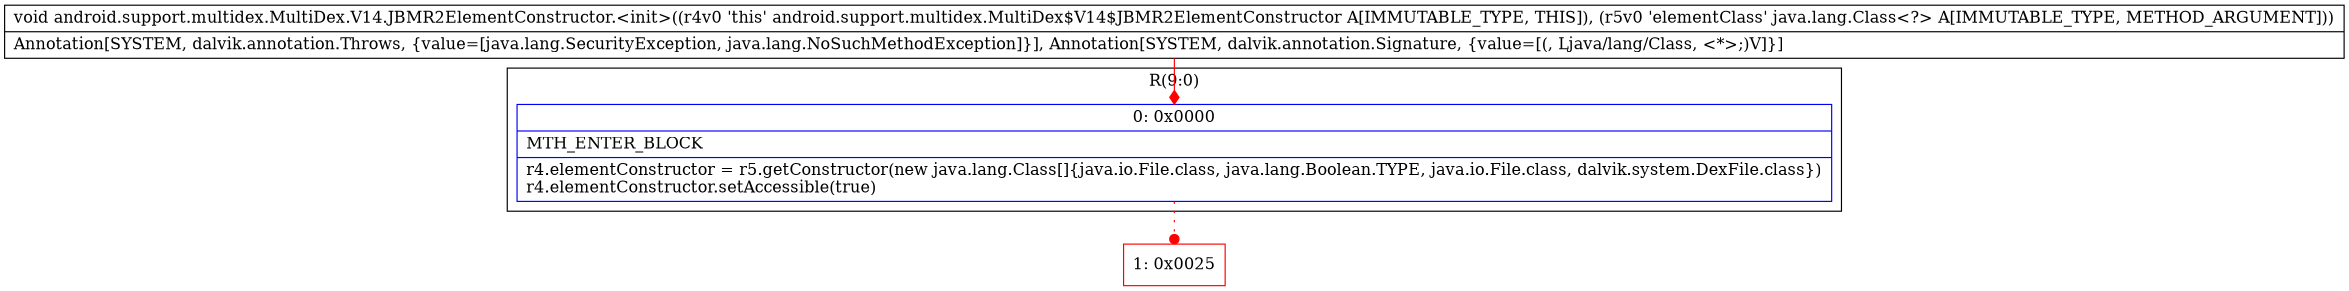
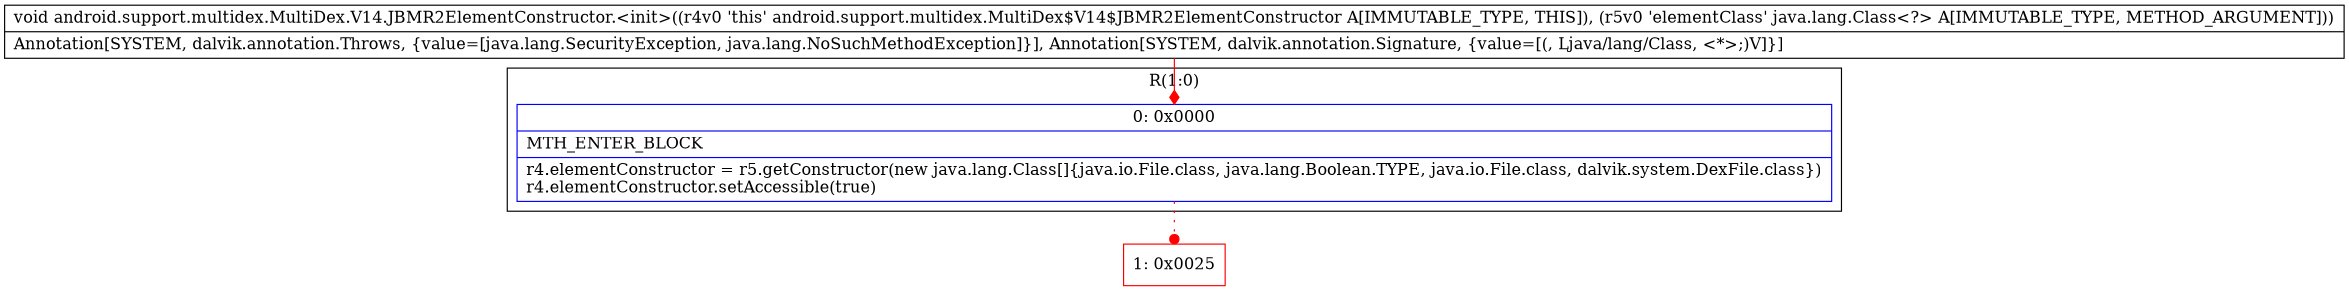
(1174, 81) -> (1174, 81)
